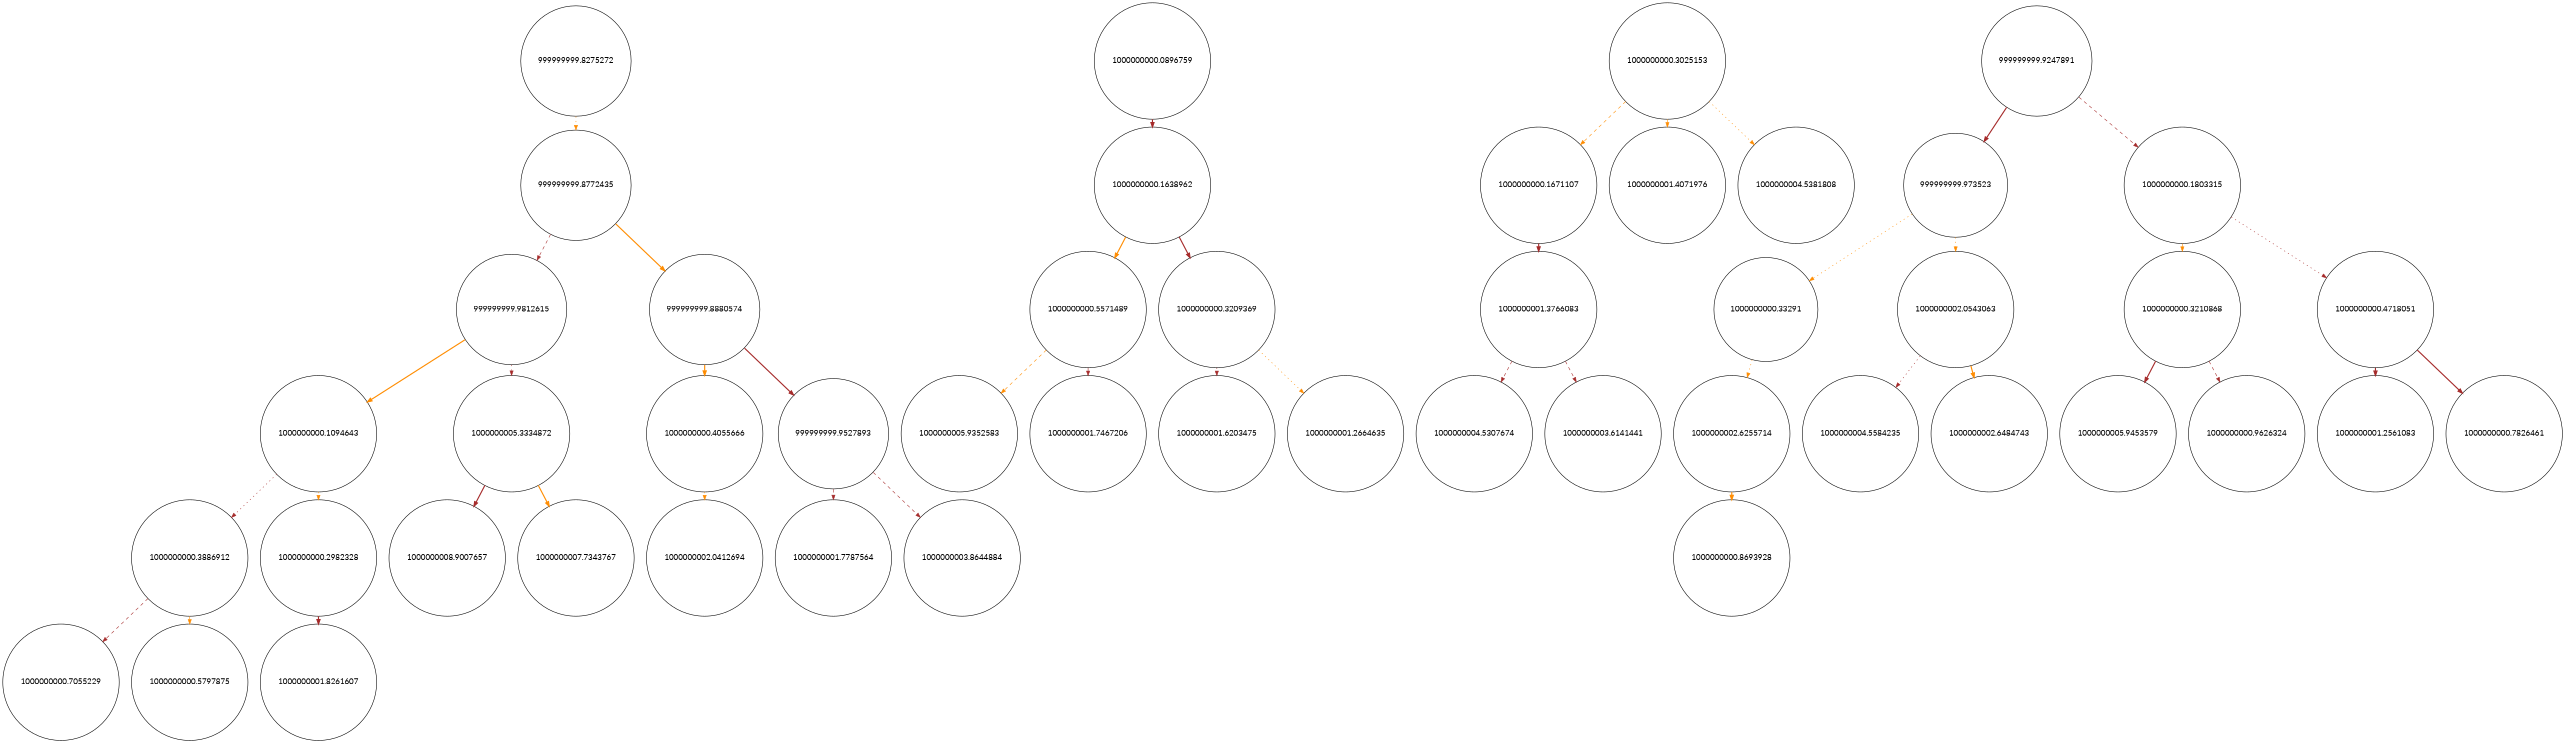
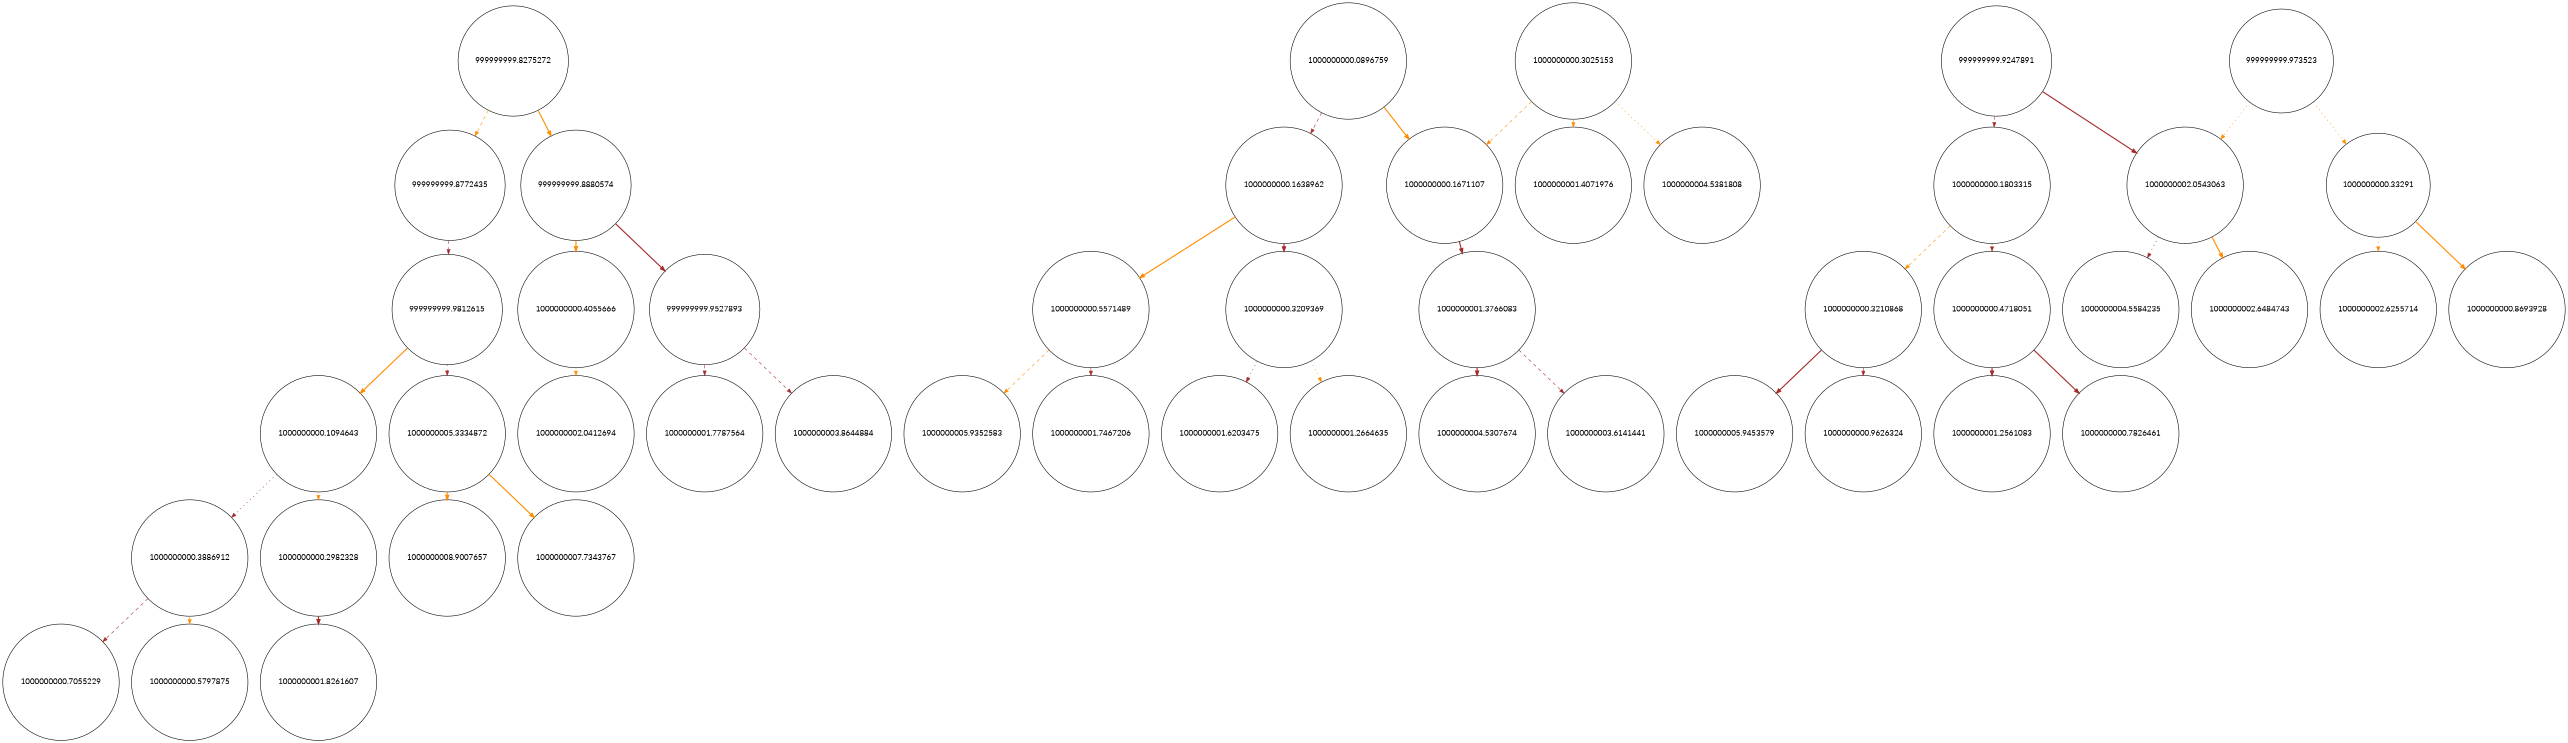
(576, 121) -> (483, 121)
(1152, 121) -> (1317, 121)
none -> (1395, 121)
(1997, 122) -> (2088, 121)
(639, 246) -> (544, 121)
(1508, 370) -> (1477, 369)
(480, 494) -> (447, 494)
(1732, 494) -> (2439, 244)
